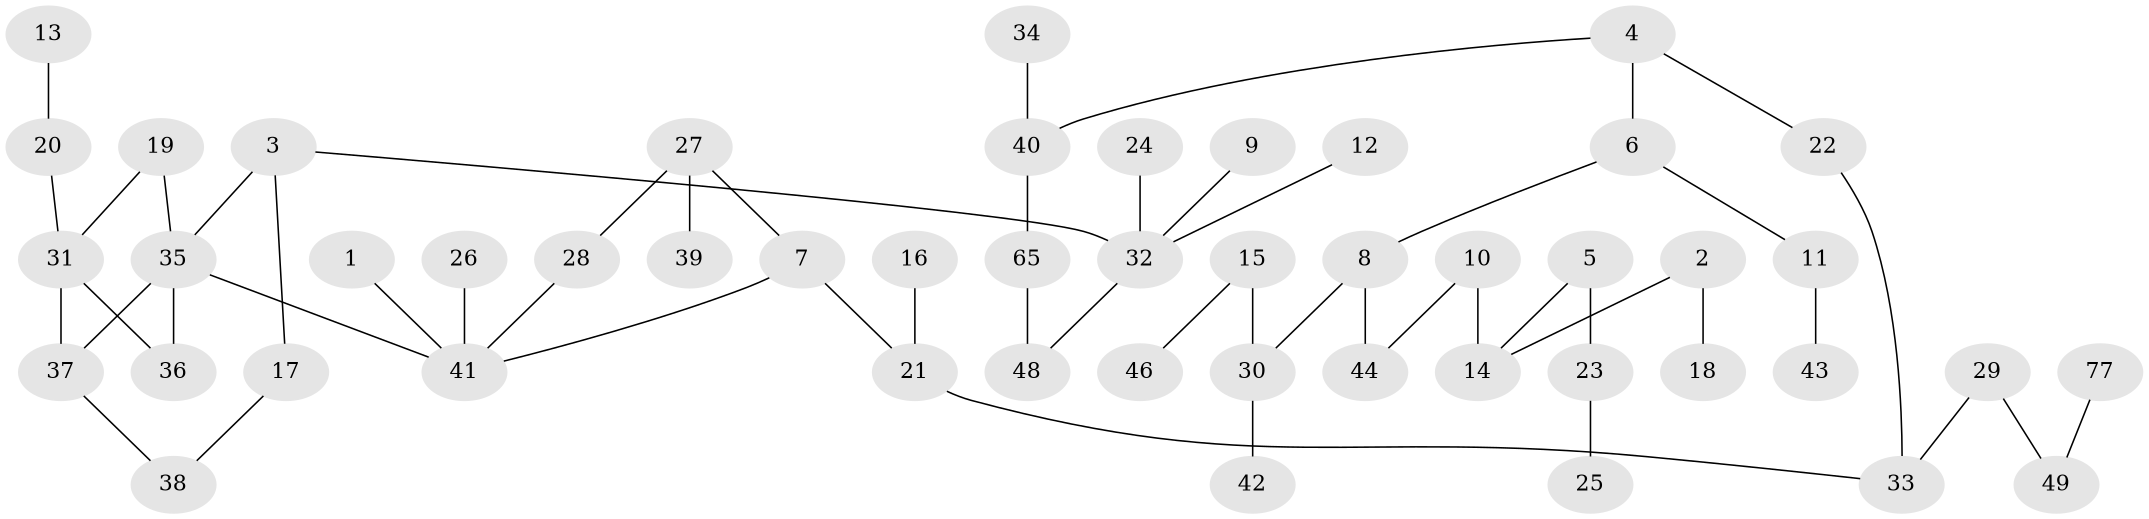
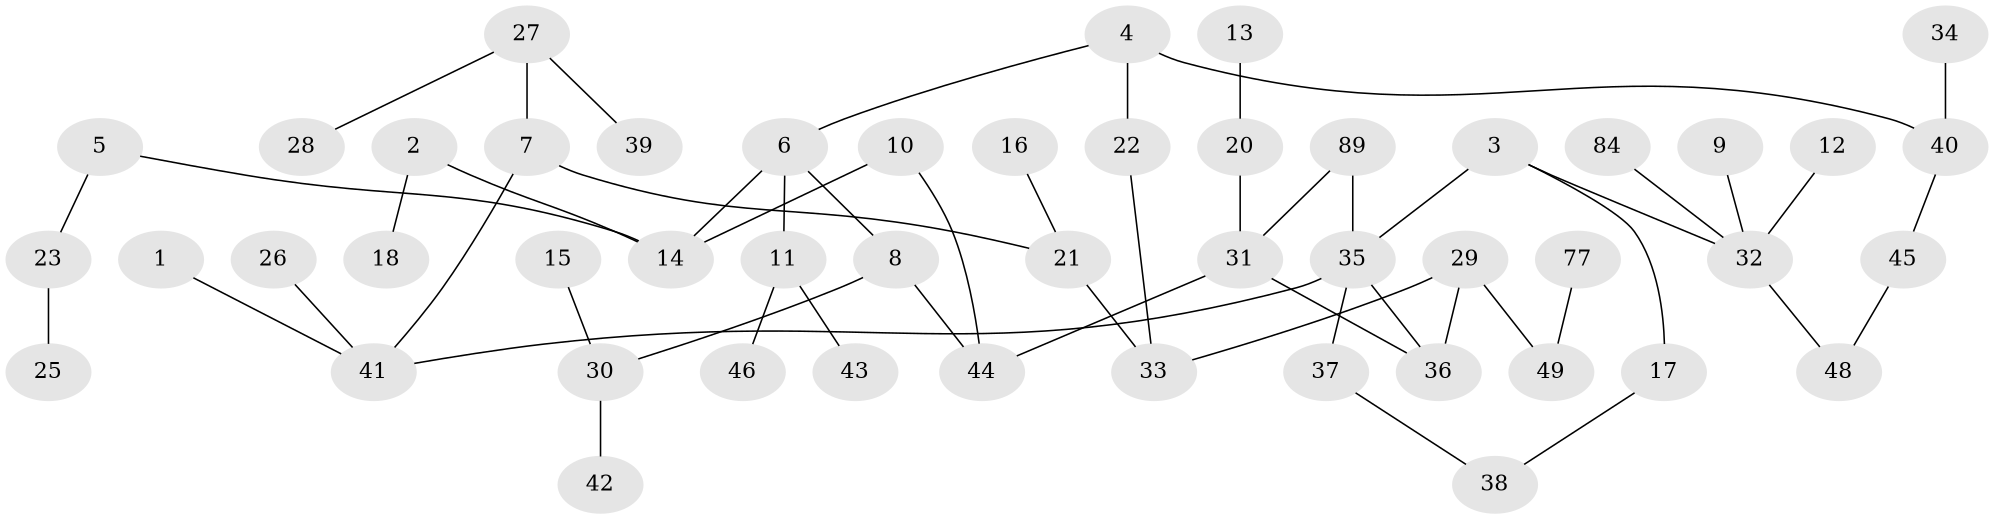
(161, 147) -> (1353, 147)
(1140, 147) -> (1608, 147)
none -> (735, 197)
(1027, 260) -> (1903, 260)
(61, 316) -> (1121, 312)
(521, 316) -> none
(1197, 316) -> (768, 304)
none -> (1452, 316)
